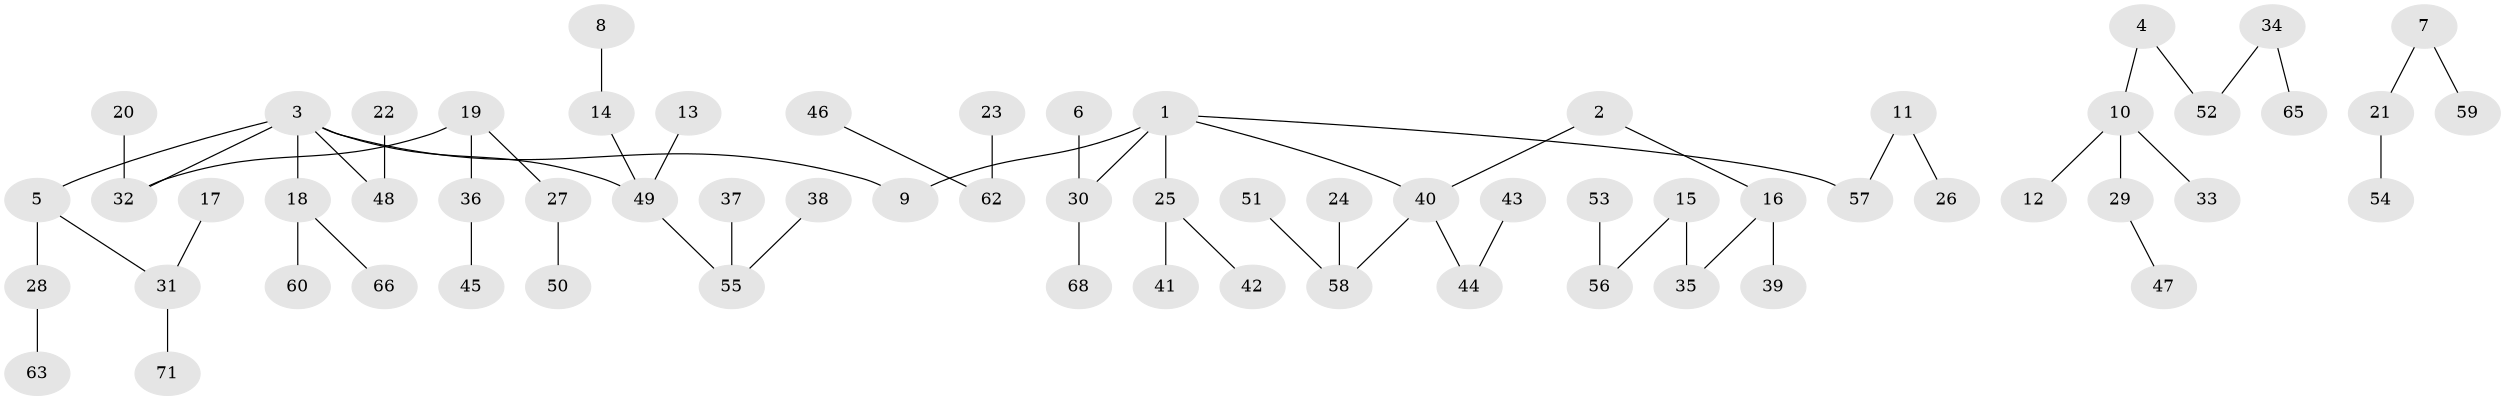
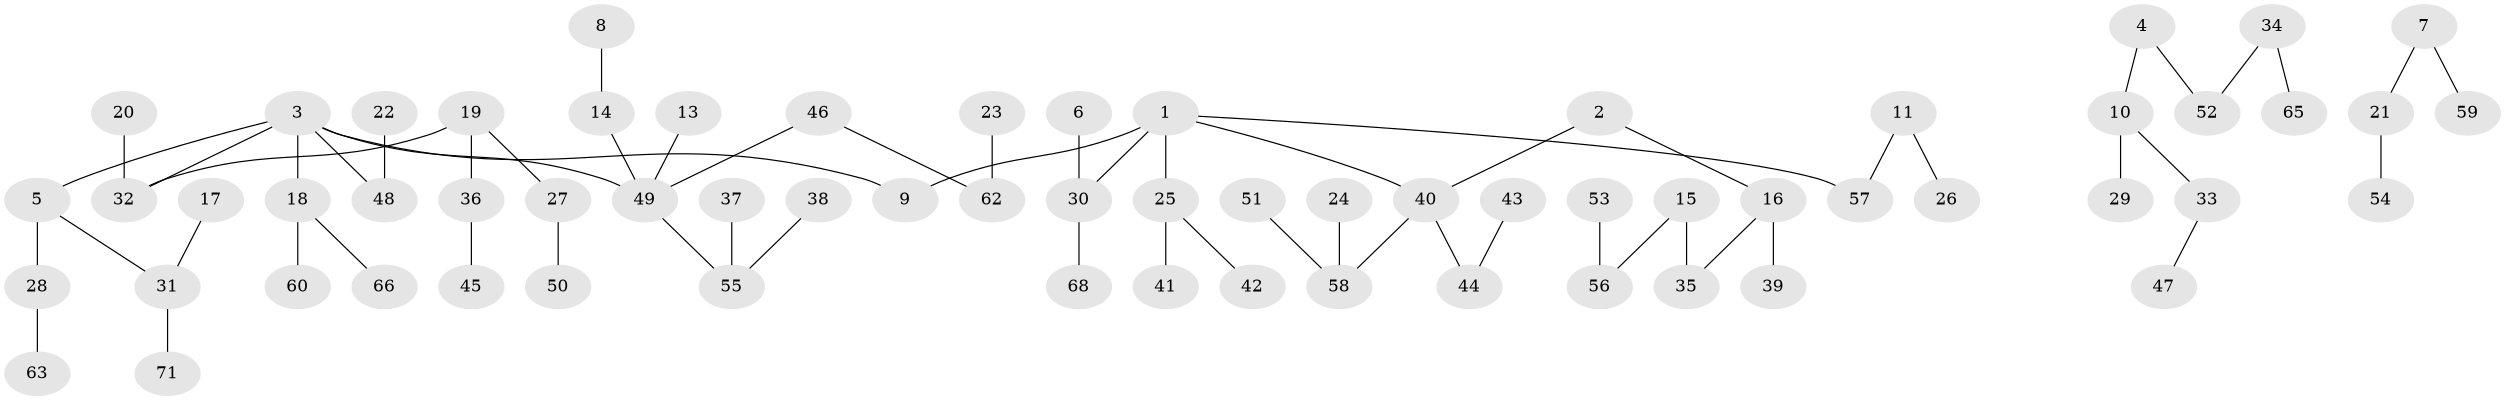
none -> (720, 163)
(2034, 200) -> none
(2142, 244) -> (2186, 244)
